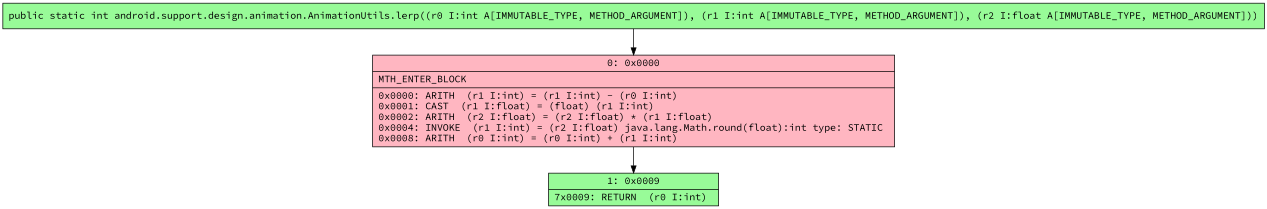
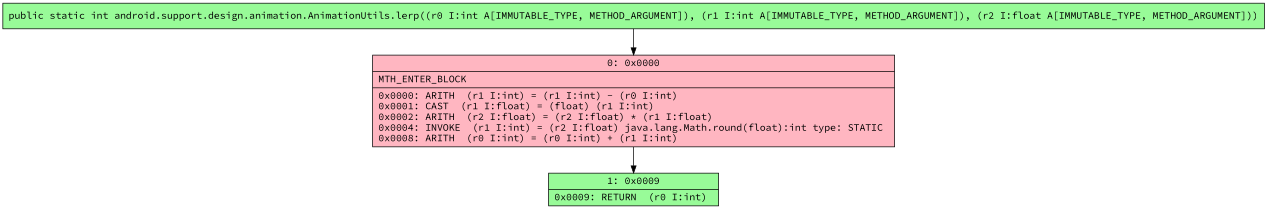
(634, 197) -> (634, 197)
